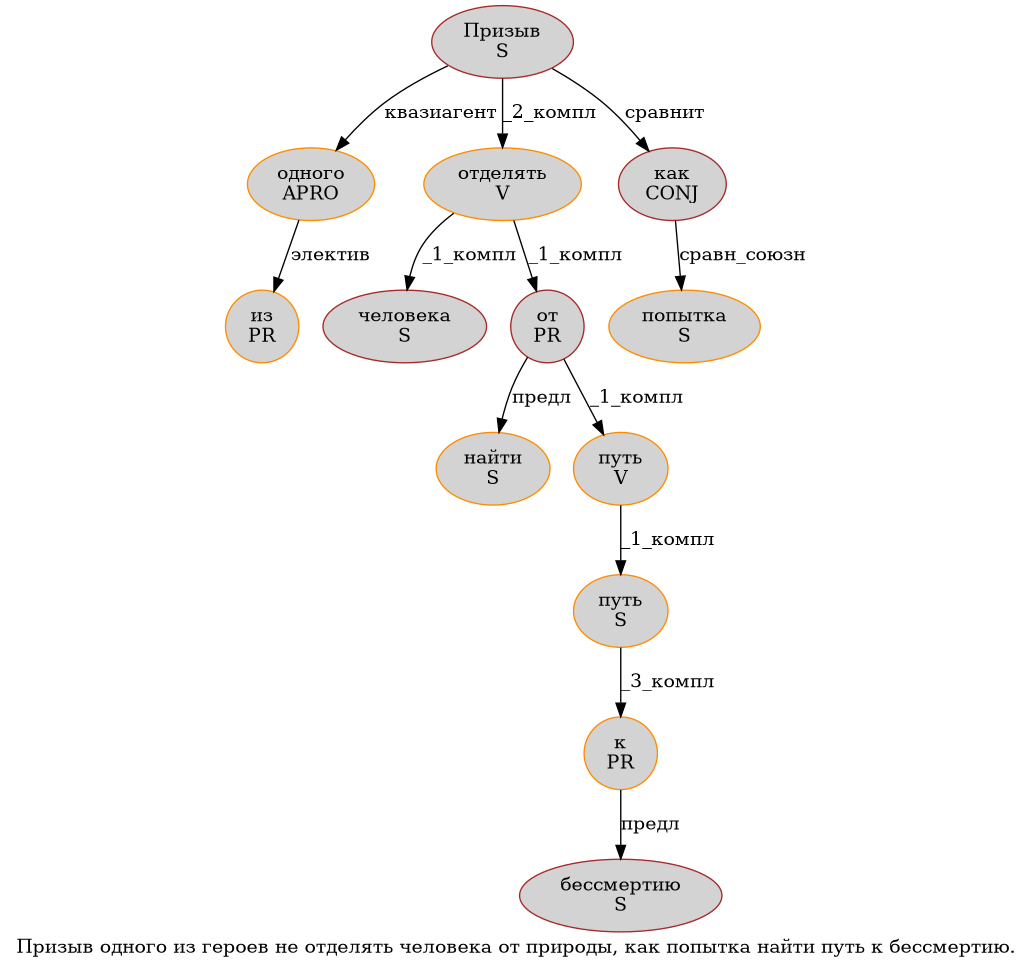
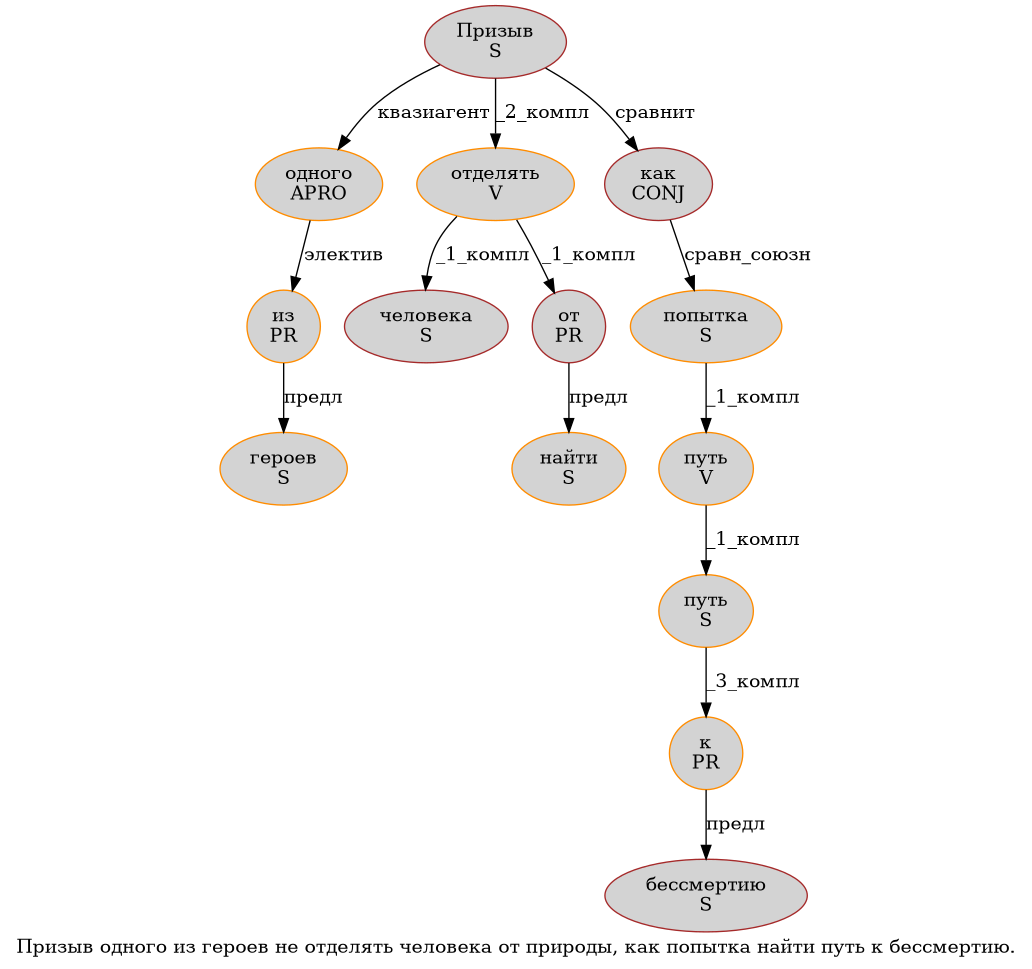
(580, 391) -> (706, 391)
none -> (284, 469)
